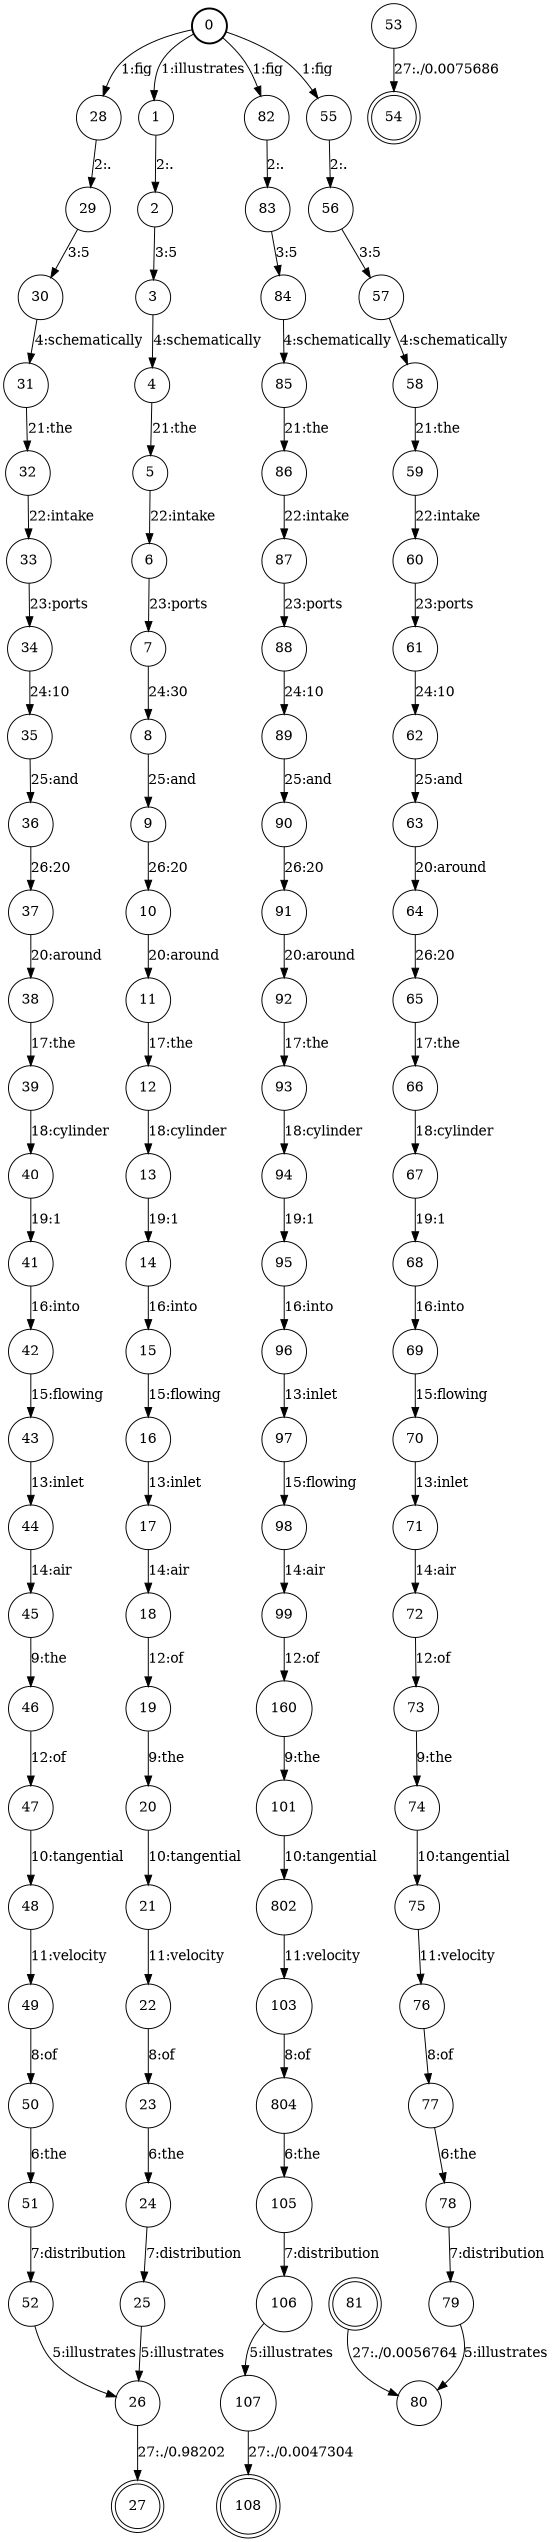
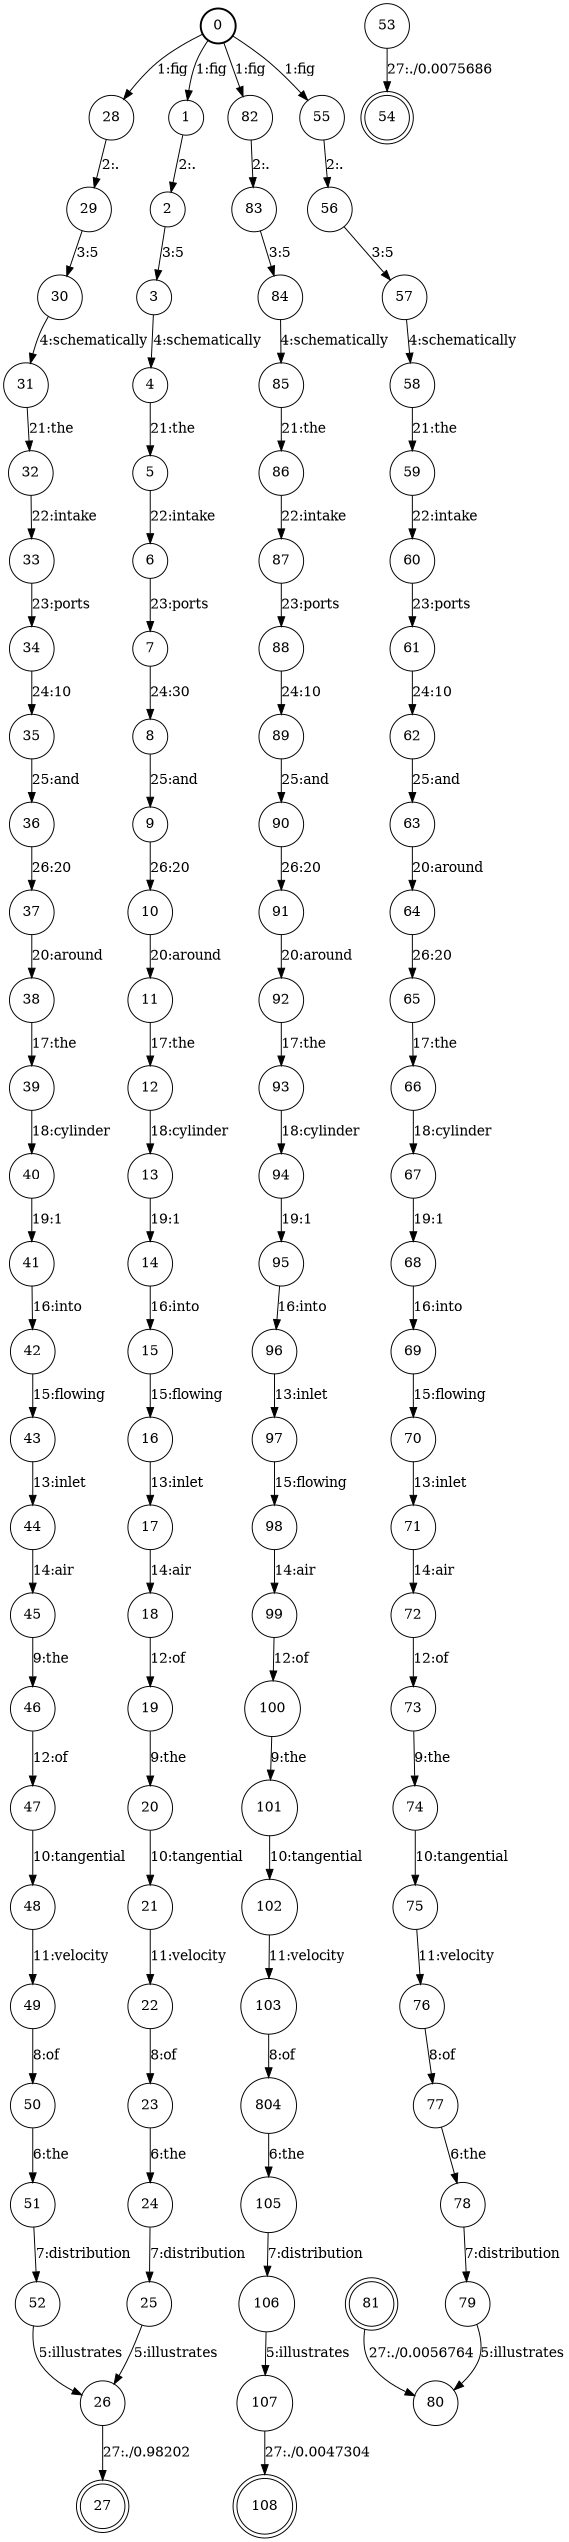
(203, 70) -> (211, 70)
(284, 1709) -> (273, 1709)
(284, 1907) -> (270, 1907)
